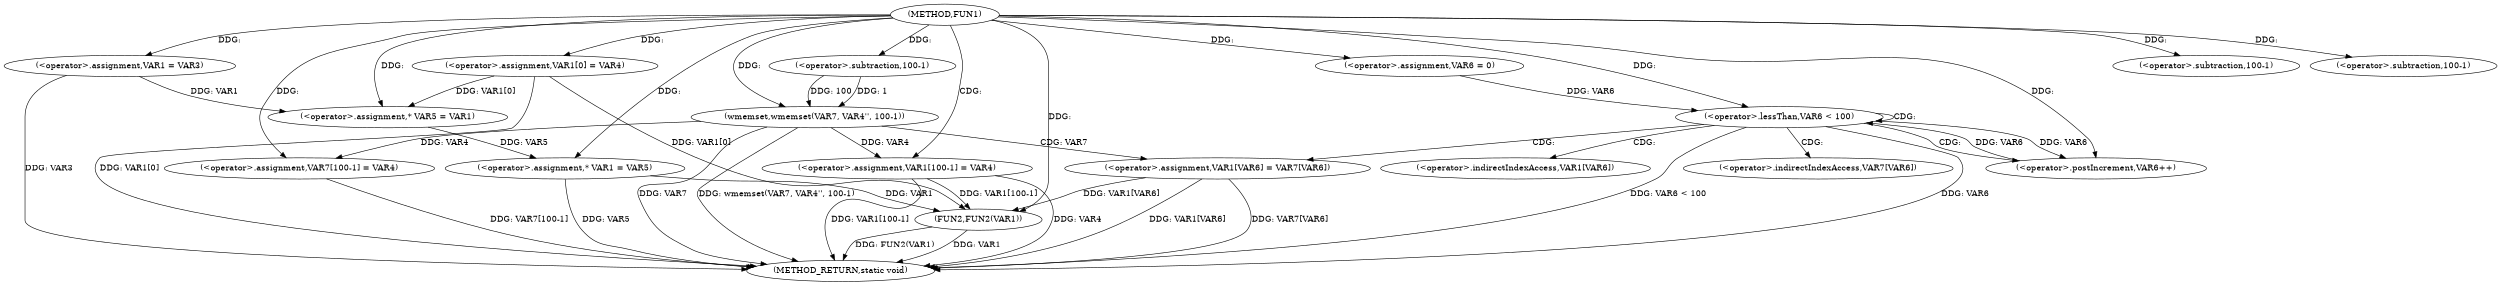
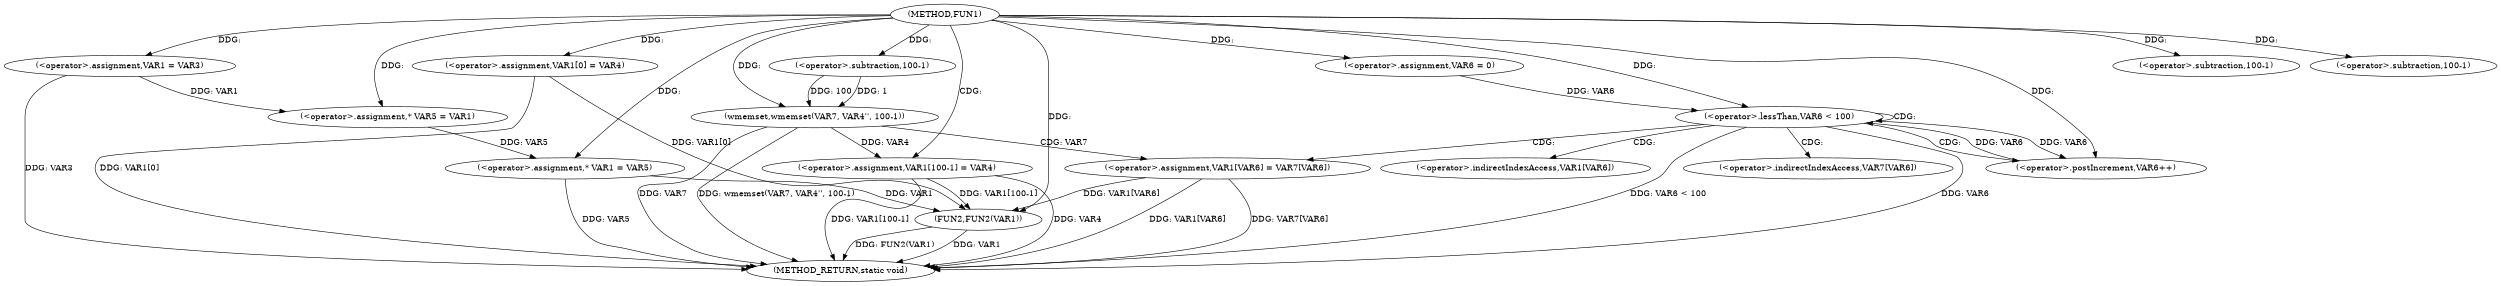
(453, 88) -> none
(299, 168) -> none
